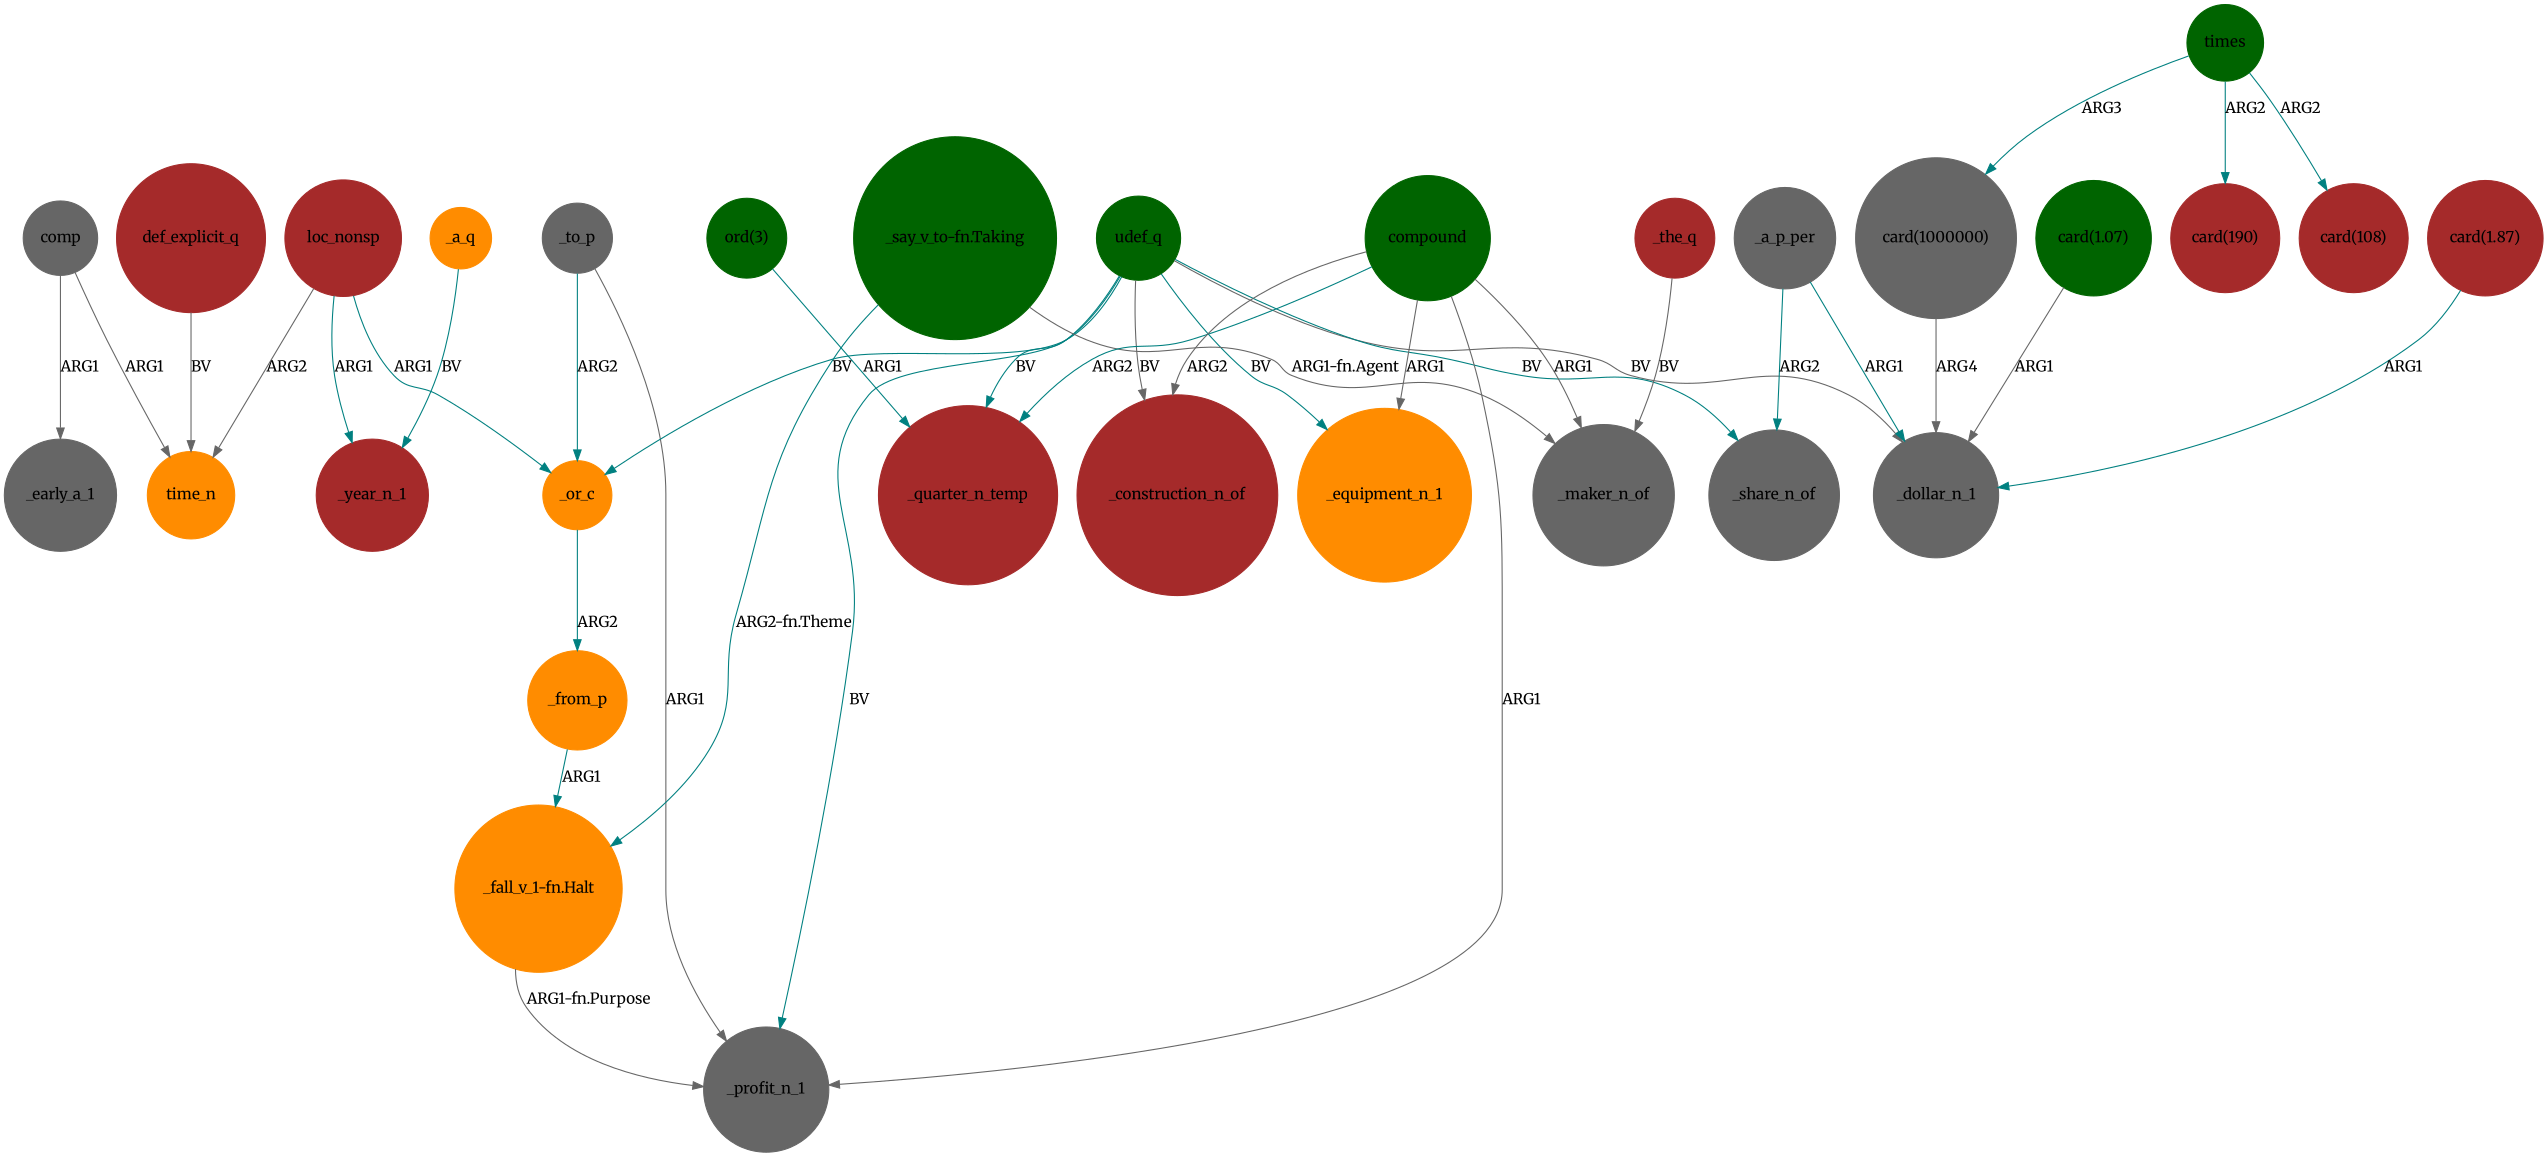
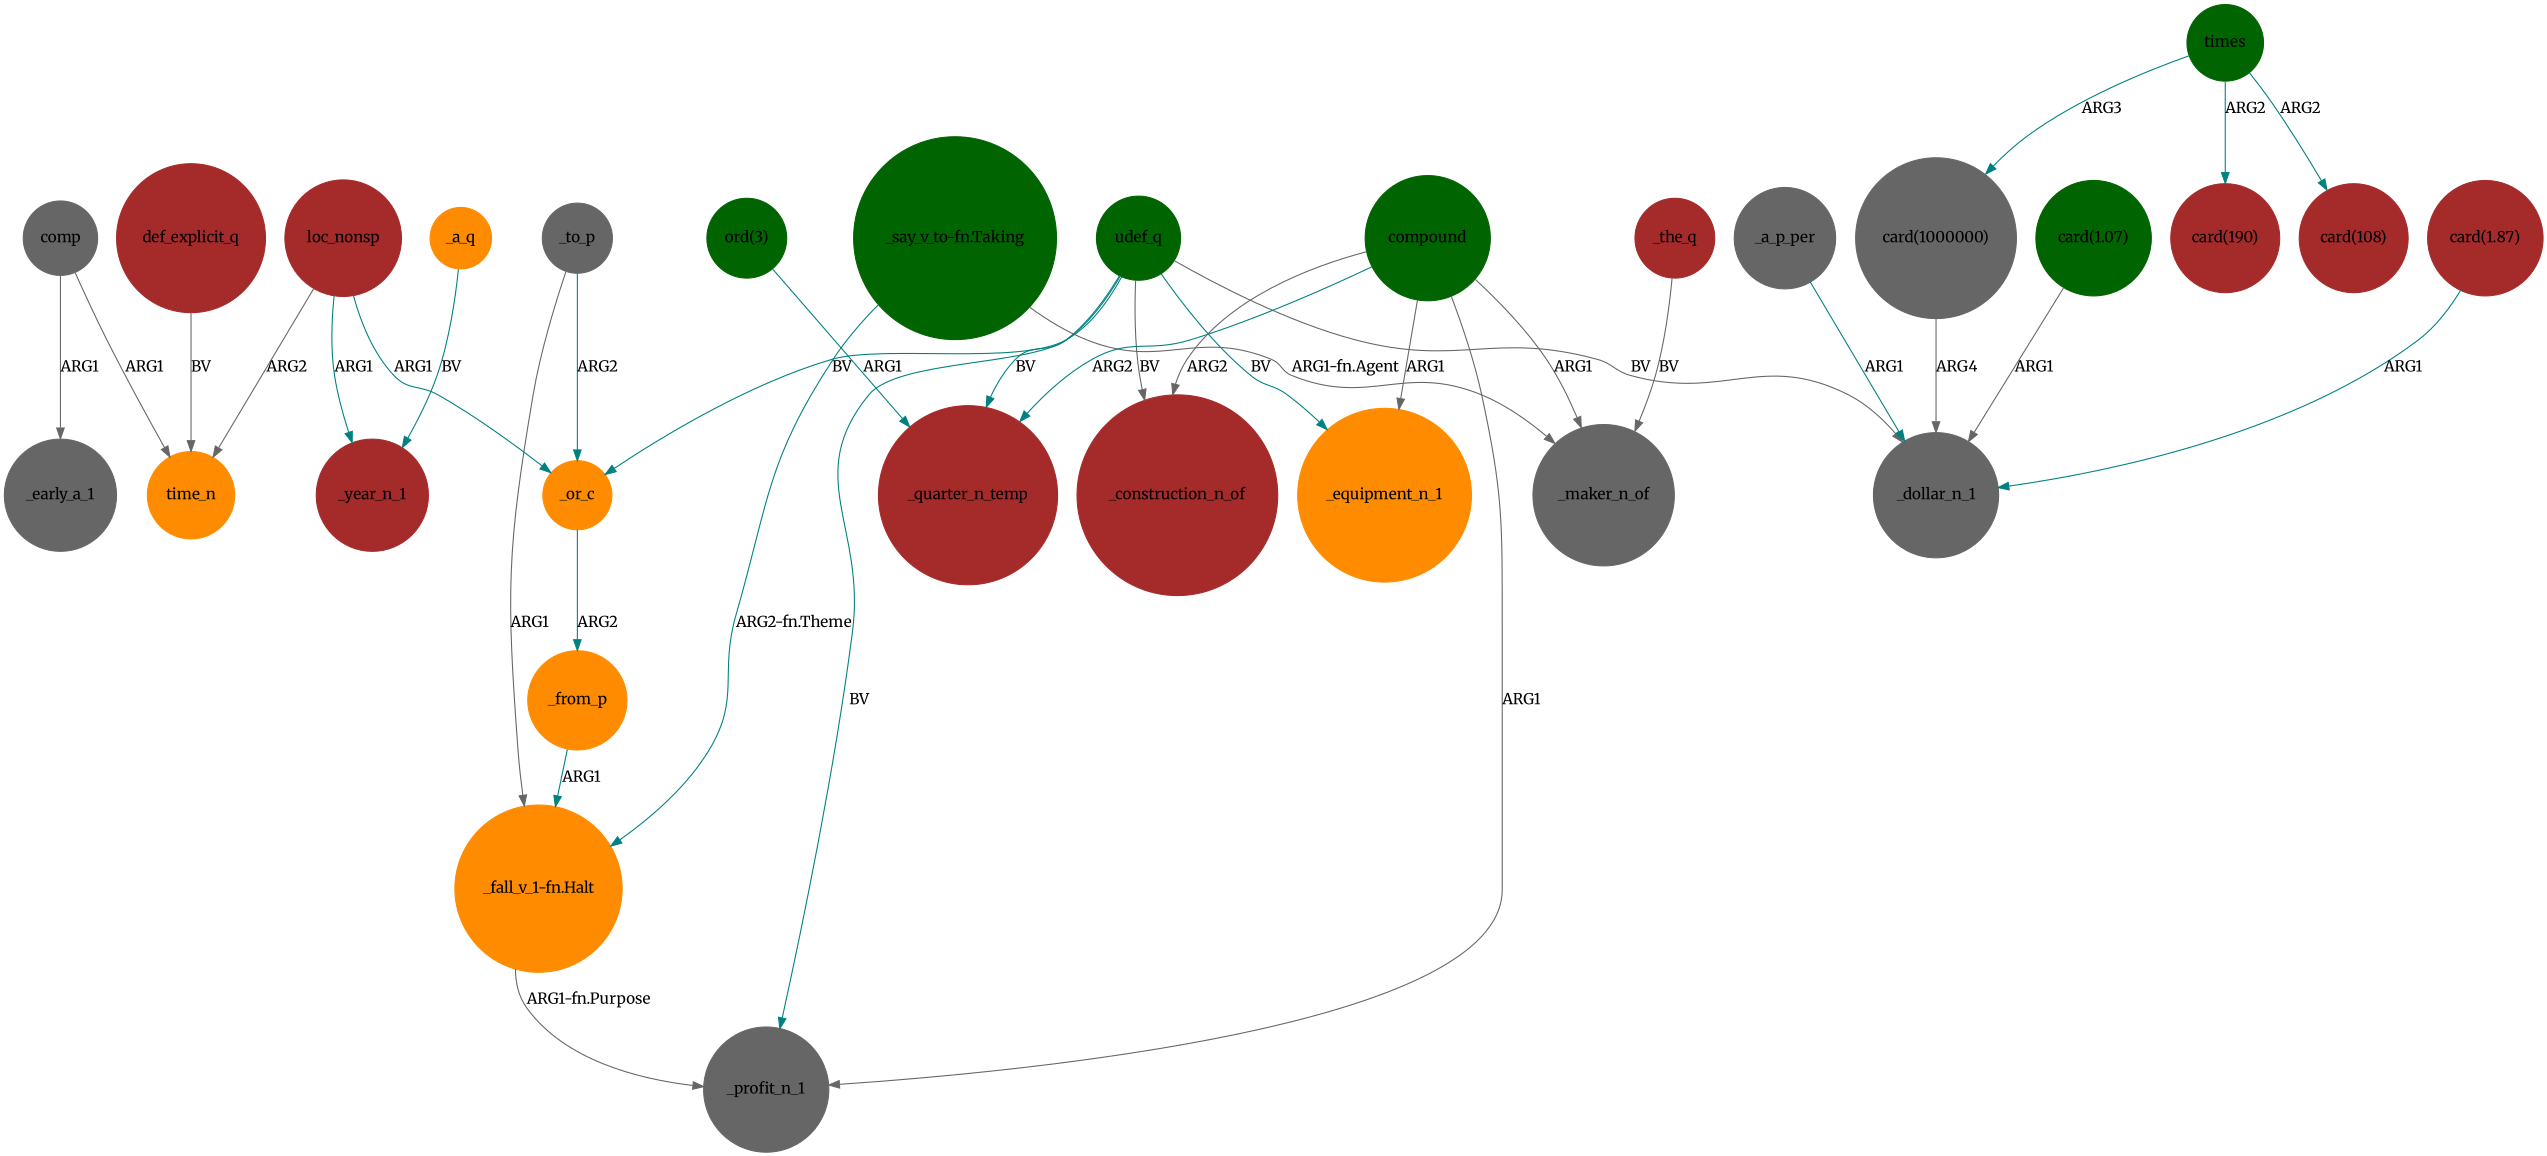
(1774, 495) -> none
(666, 650) -> (514, 531)
